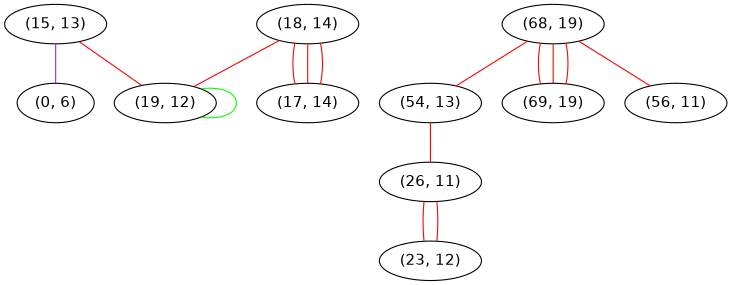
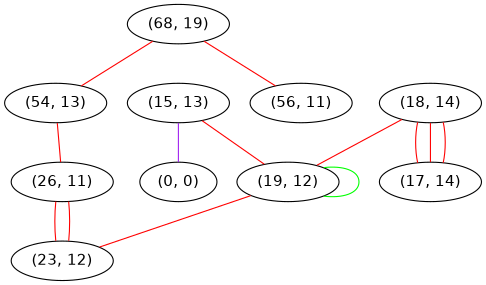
(56, 103) -> (178, 182)
(553, 103) -> none
none -> (175, 221)
